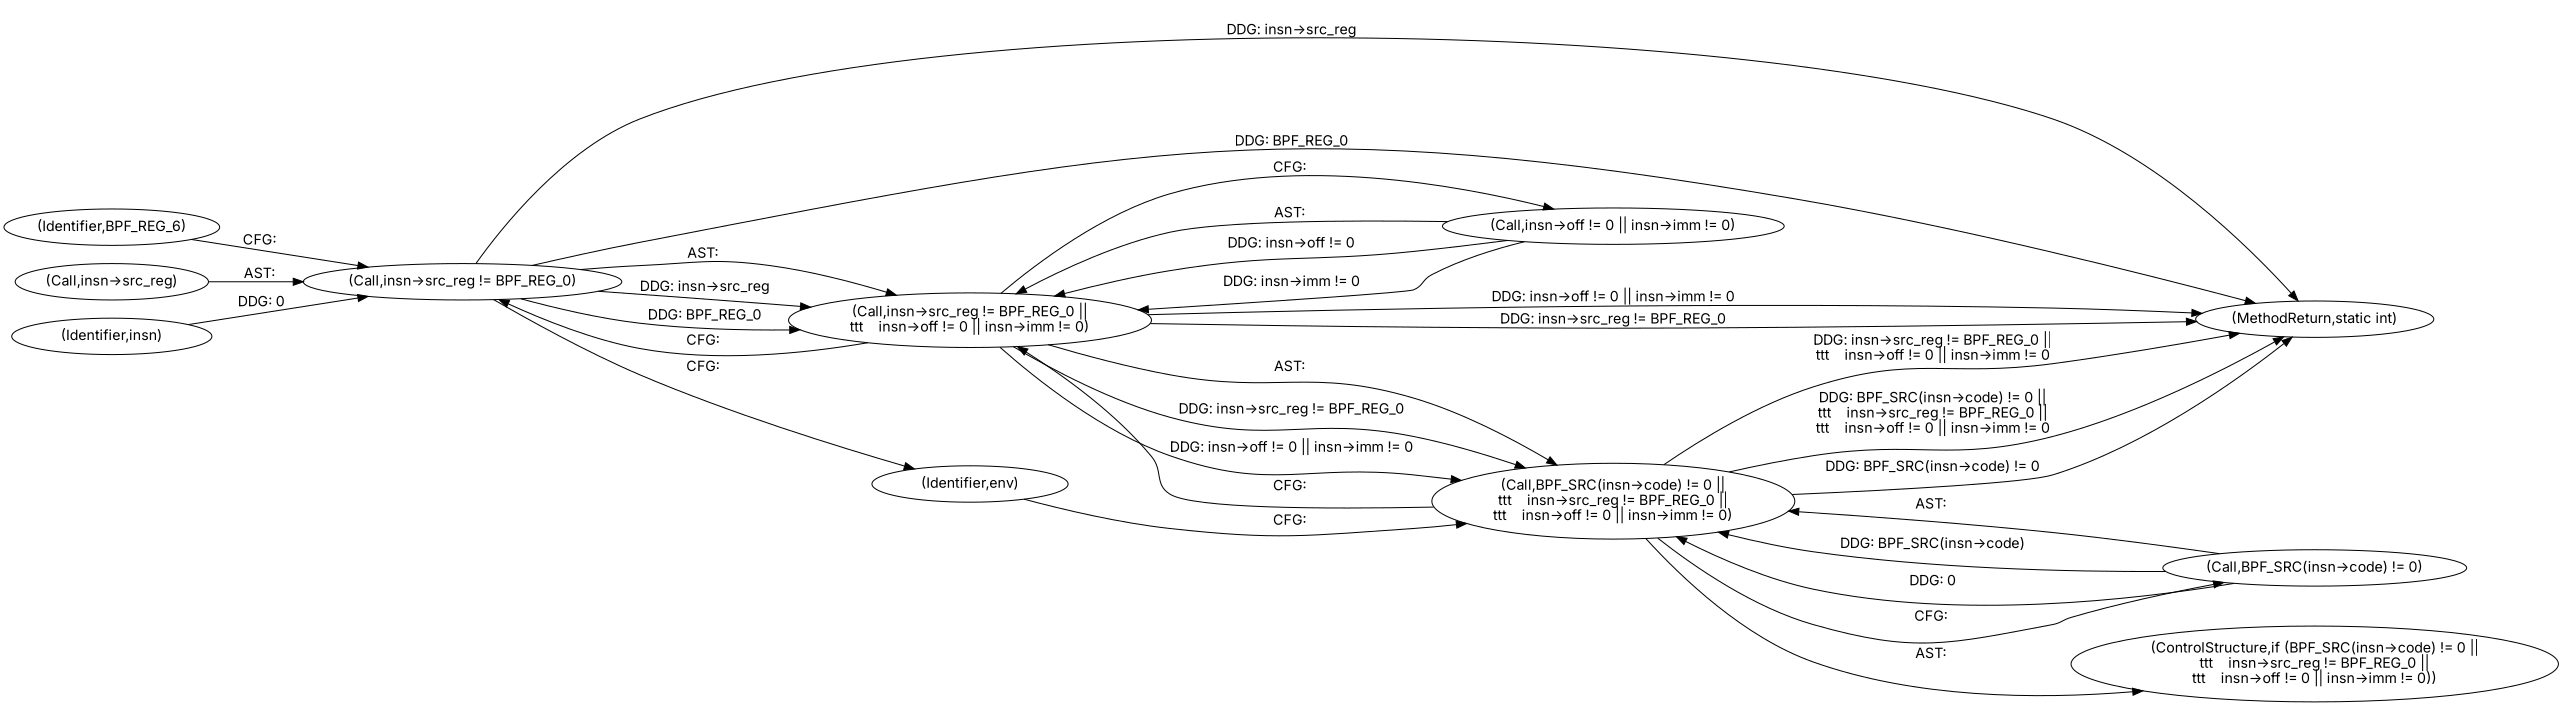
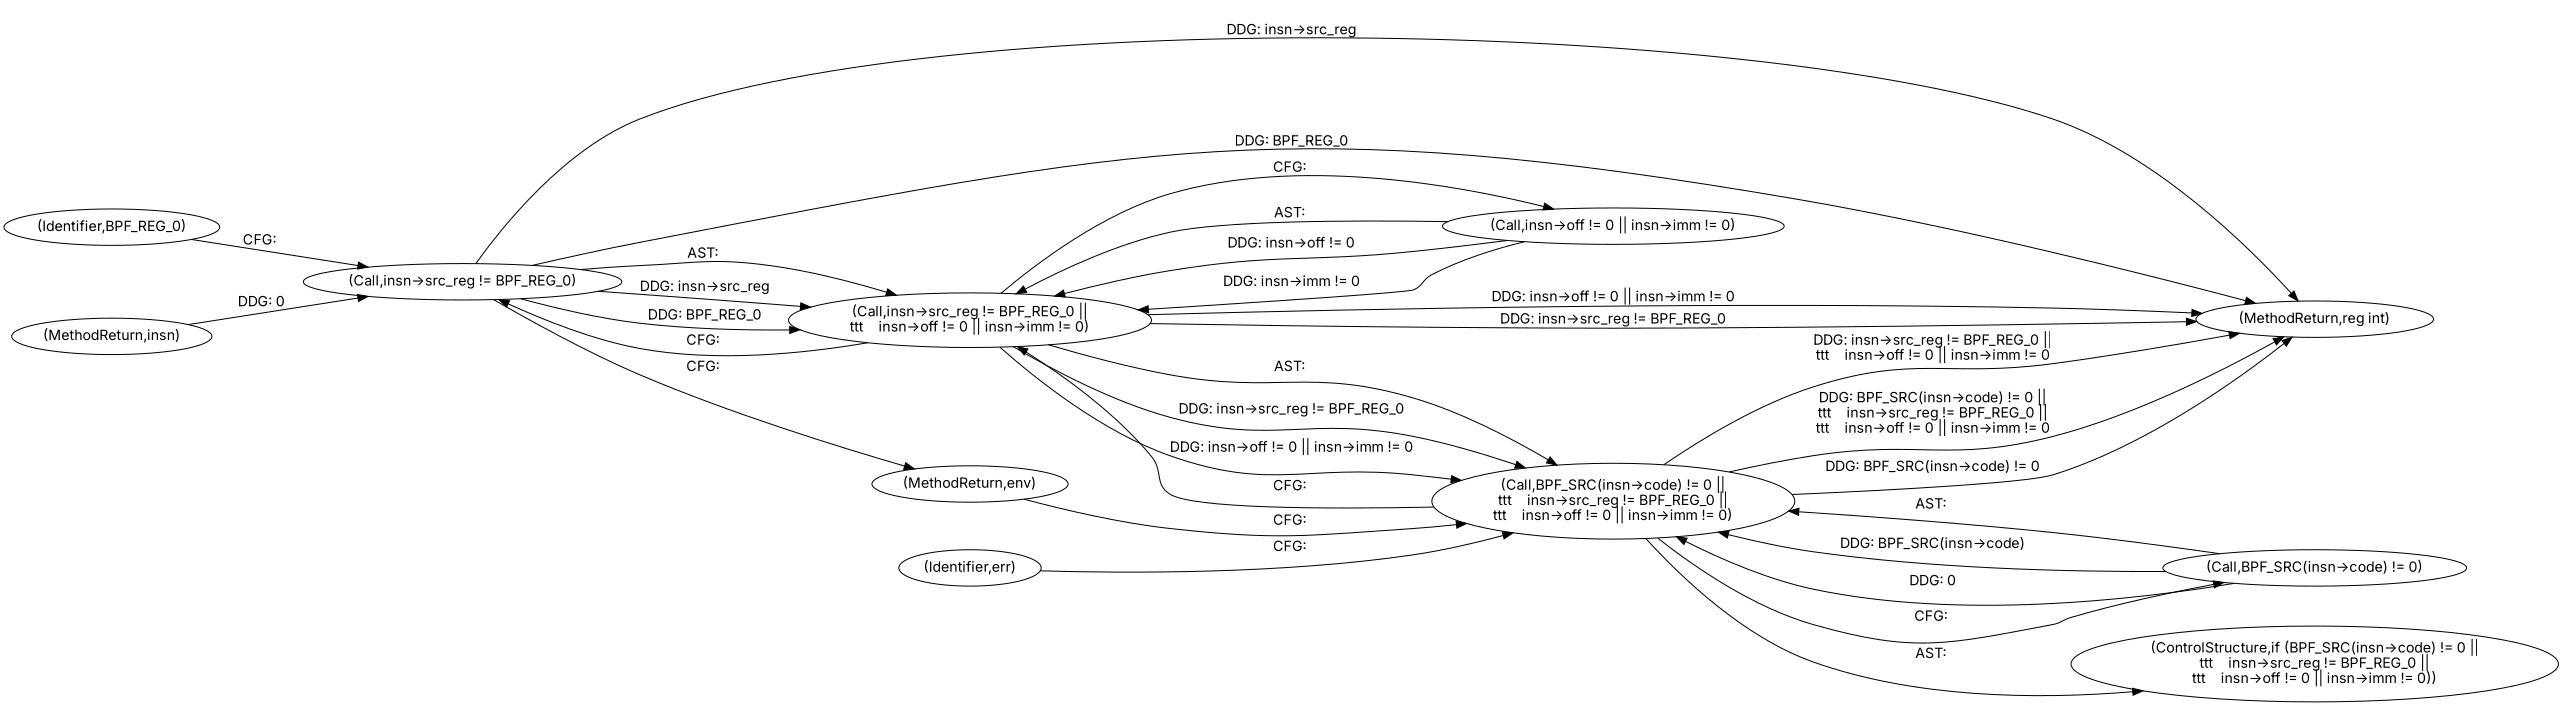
(112, 227) -> (112, 227)
(112, 282) -> none
(2315, 319) -> (2315, 319)
(112, 336) -> (112, 336)
(970, 484) -> (970, 484)
none -> (970, 568)
